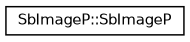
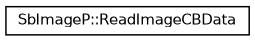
(95, 21) -> (128, 21)
